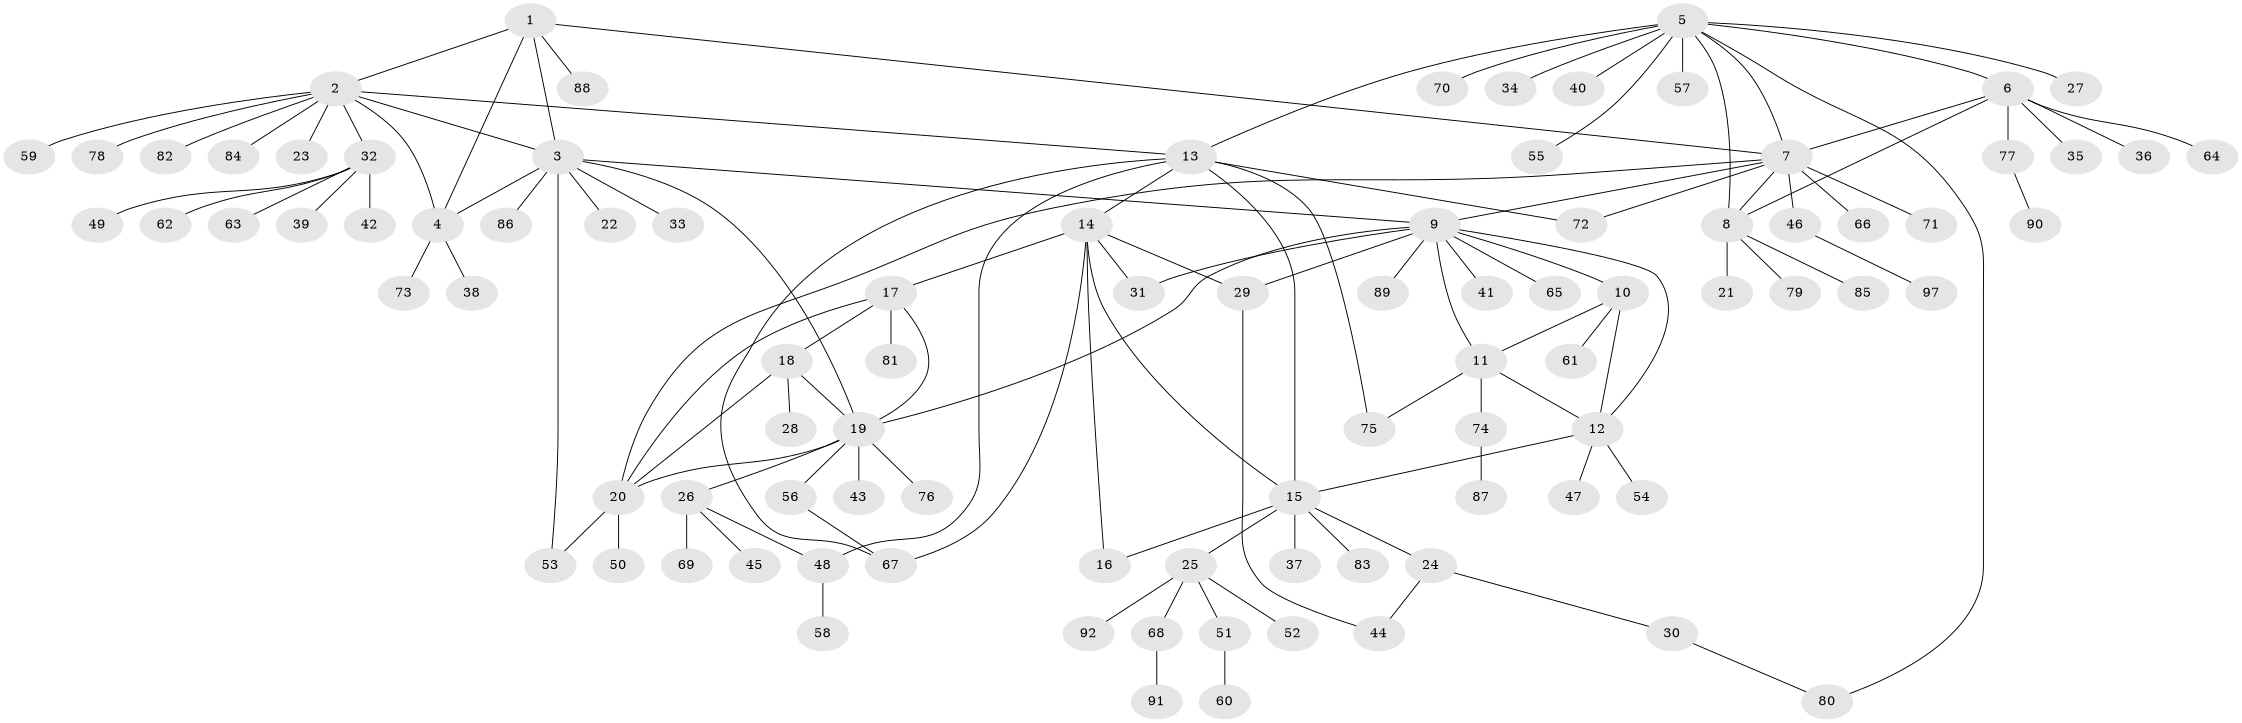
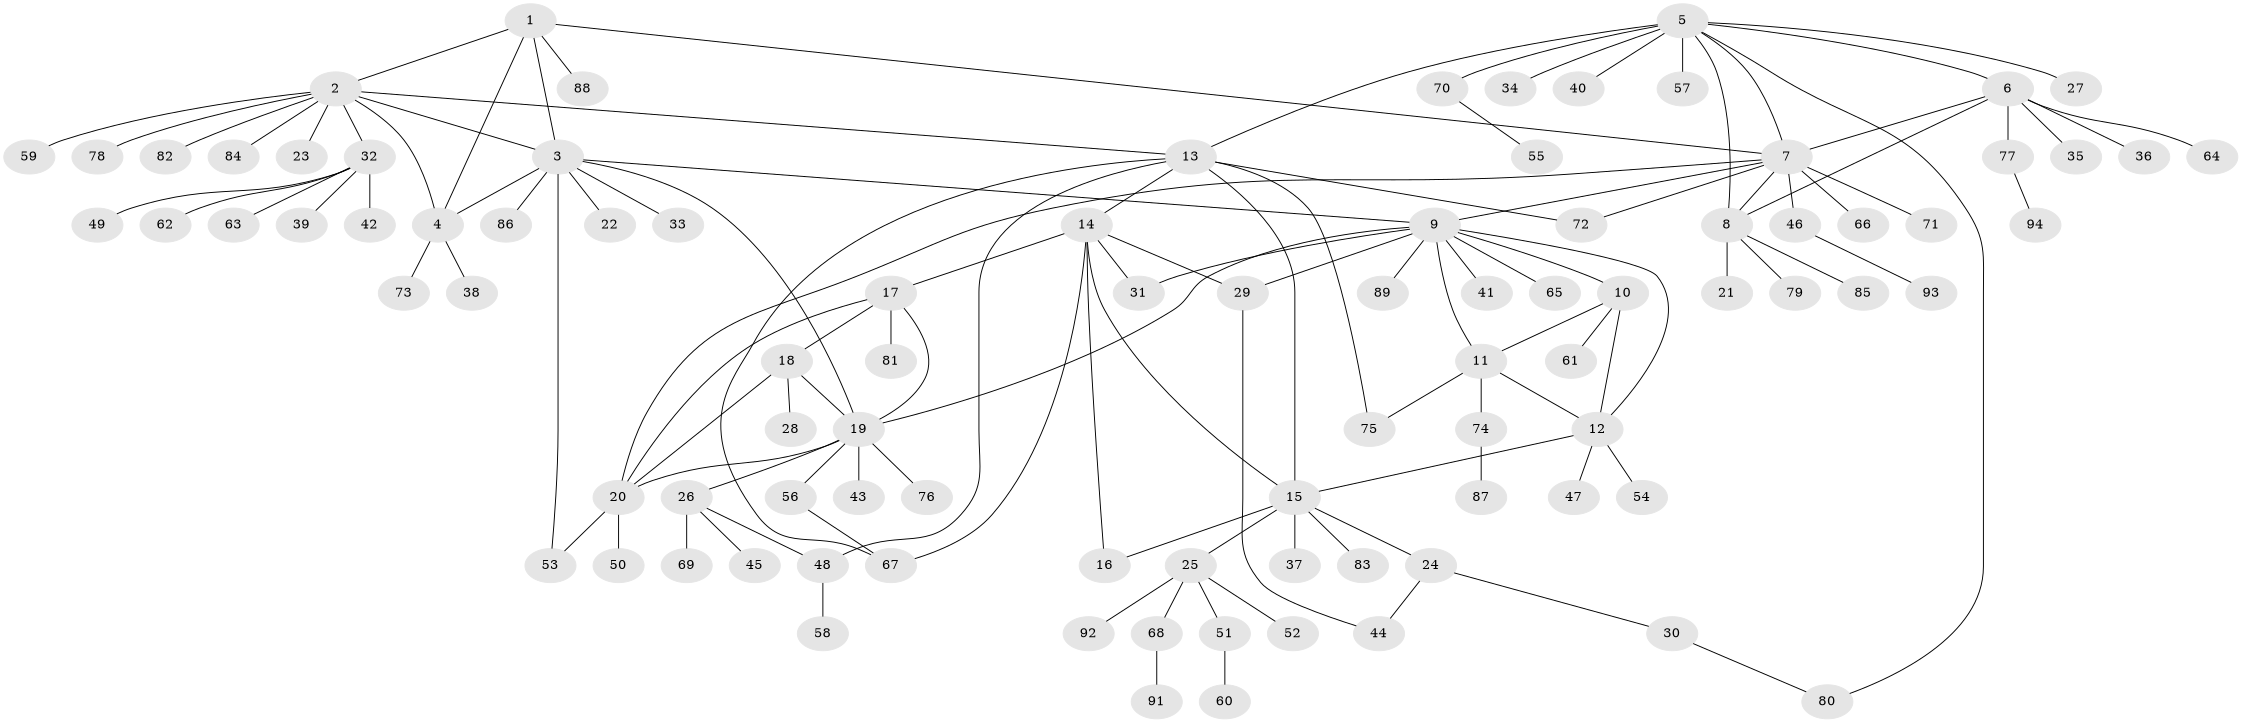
(1621, 98) -> (1482, 118)
(2035, 225) -> (2035, 225)
(1931, 293) -> (1931, 293)
